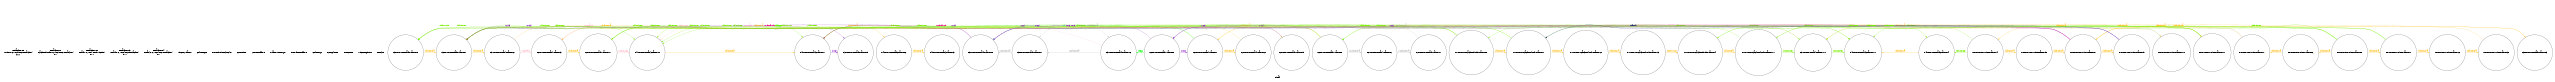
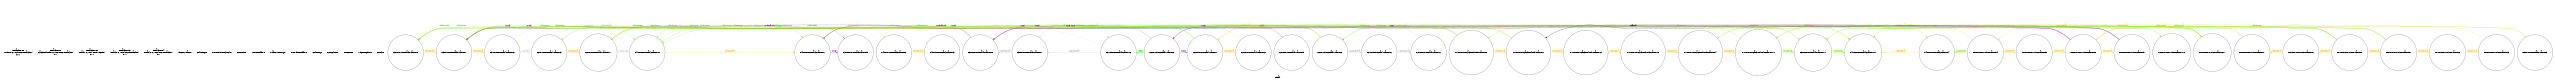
(1672, 51) -> (1672, 51)
